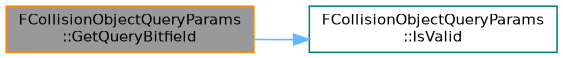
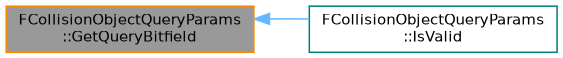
(274, 40) -> (289, 19)
